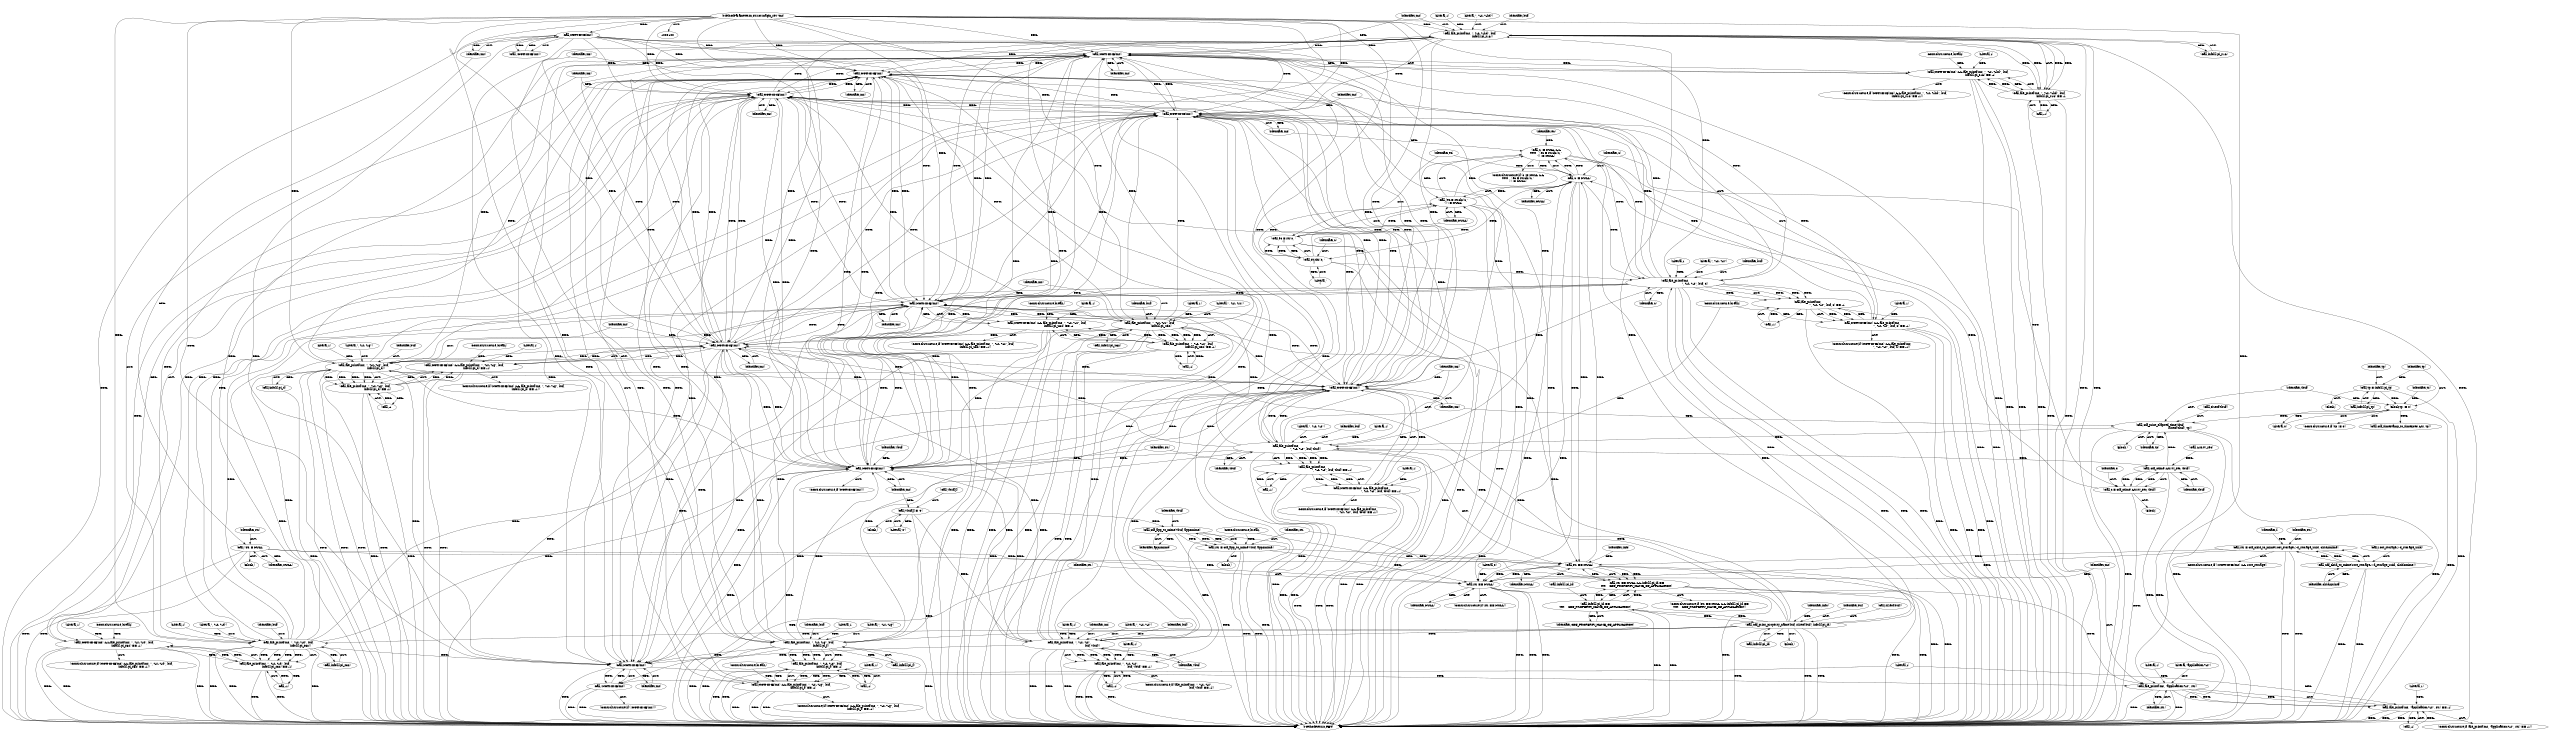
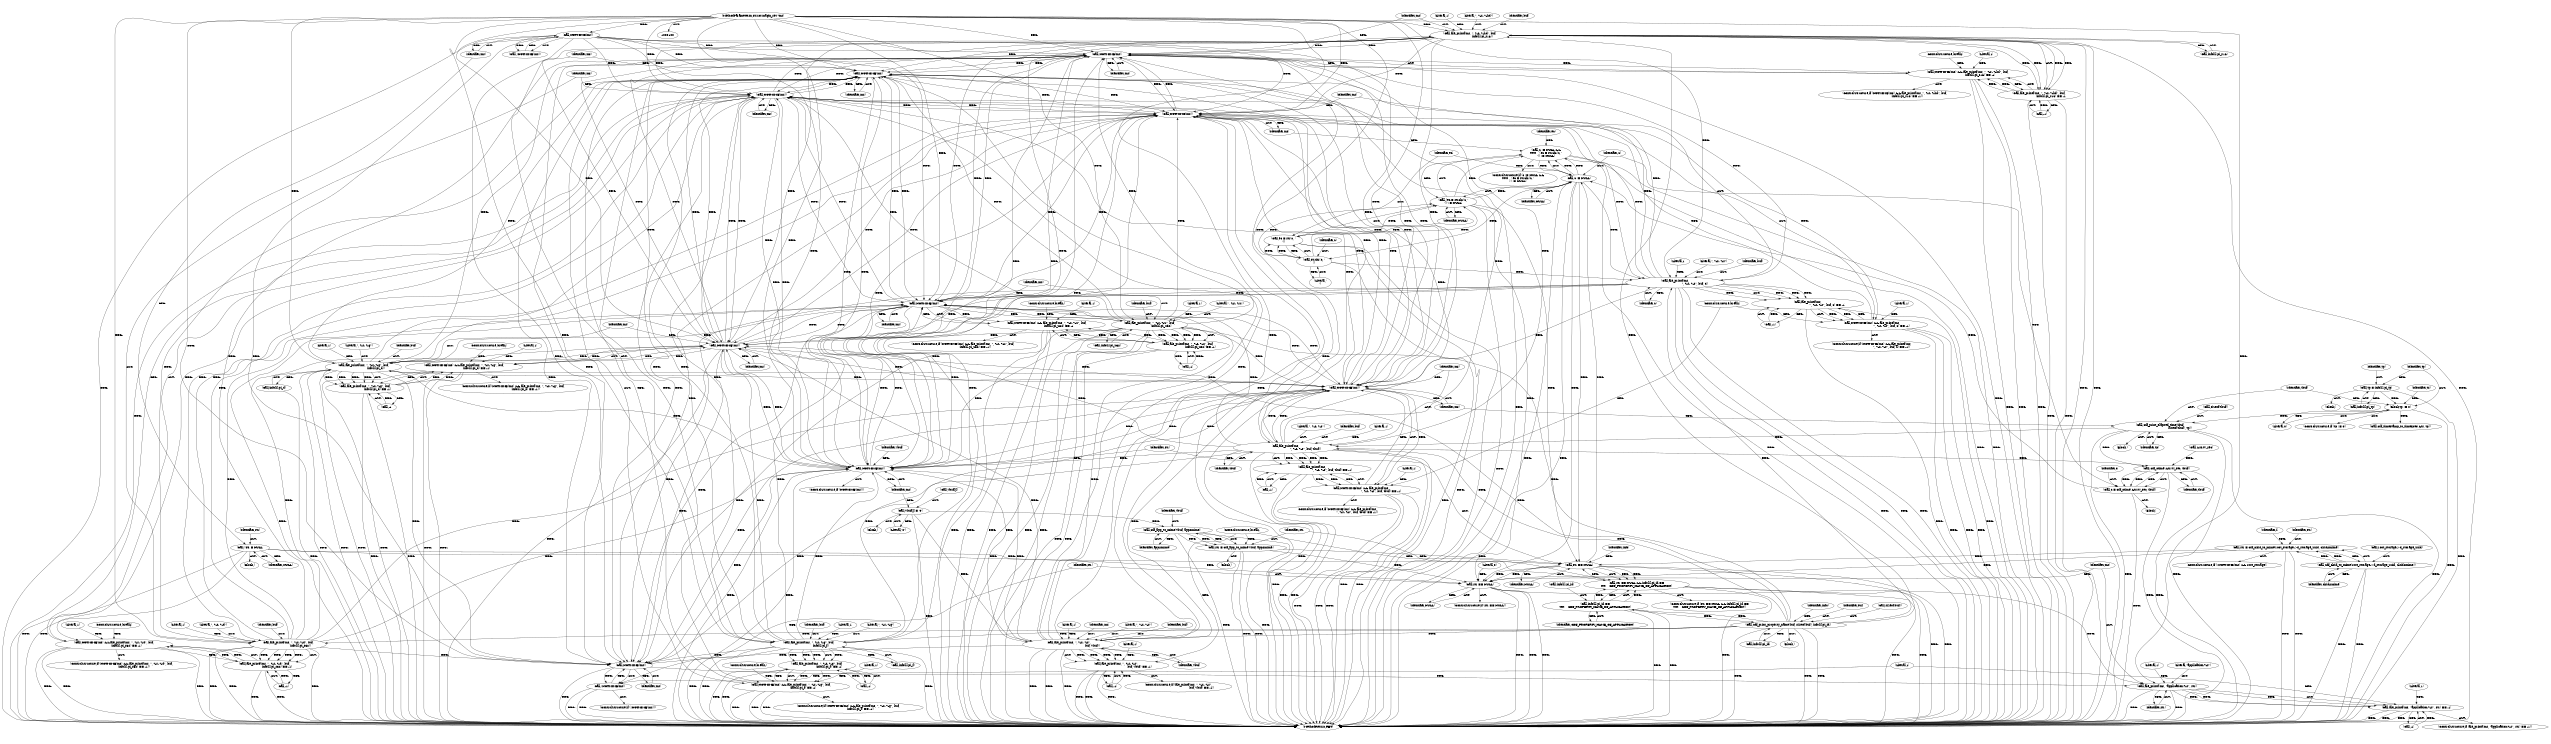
(2168, 449) -> (2102, 453)
(2324, 585) -> (2324, 585)
(337, 665) -> none
